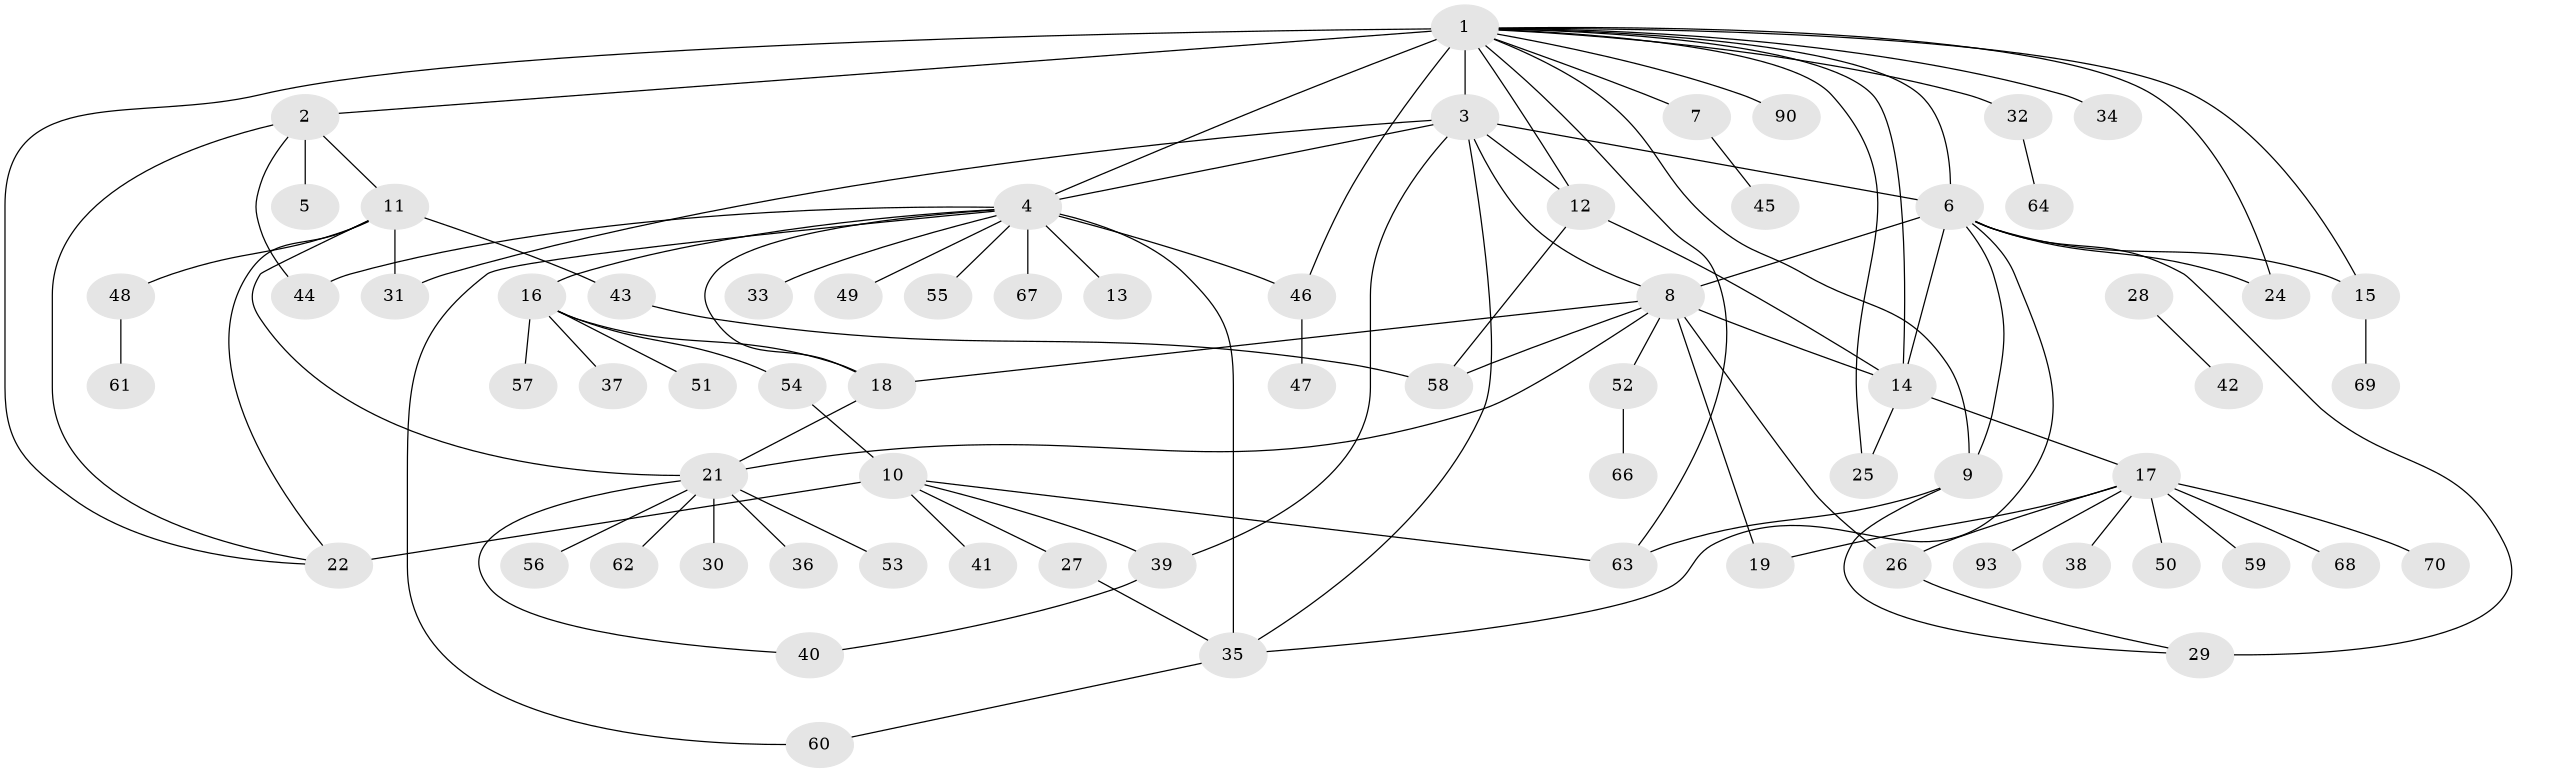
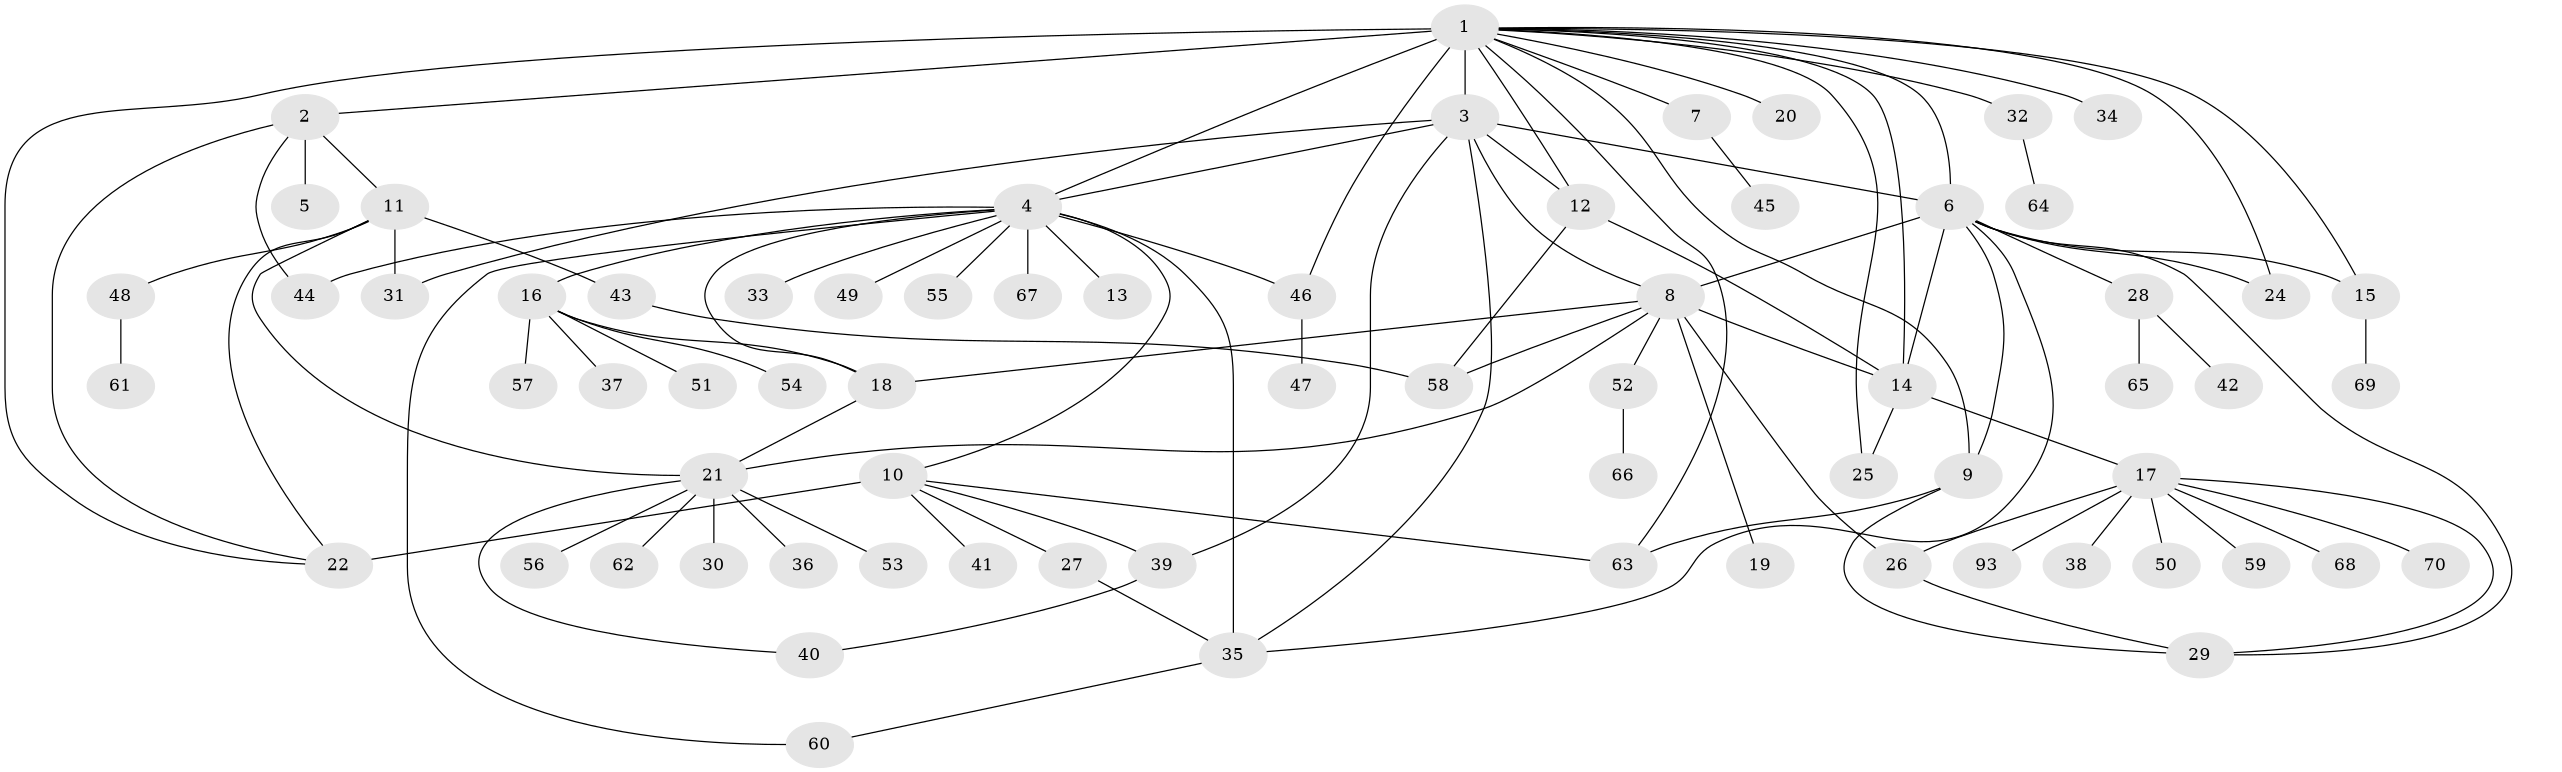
(1787, 117) -> (1787, 117)
none -> (2044, 252)
none -> (2139, 386)
(843, 431) -> (1117, 372)
(1955, 524) -> (2482, 546)
